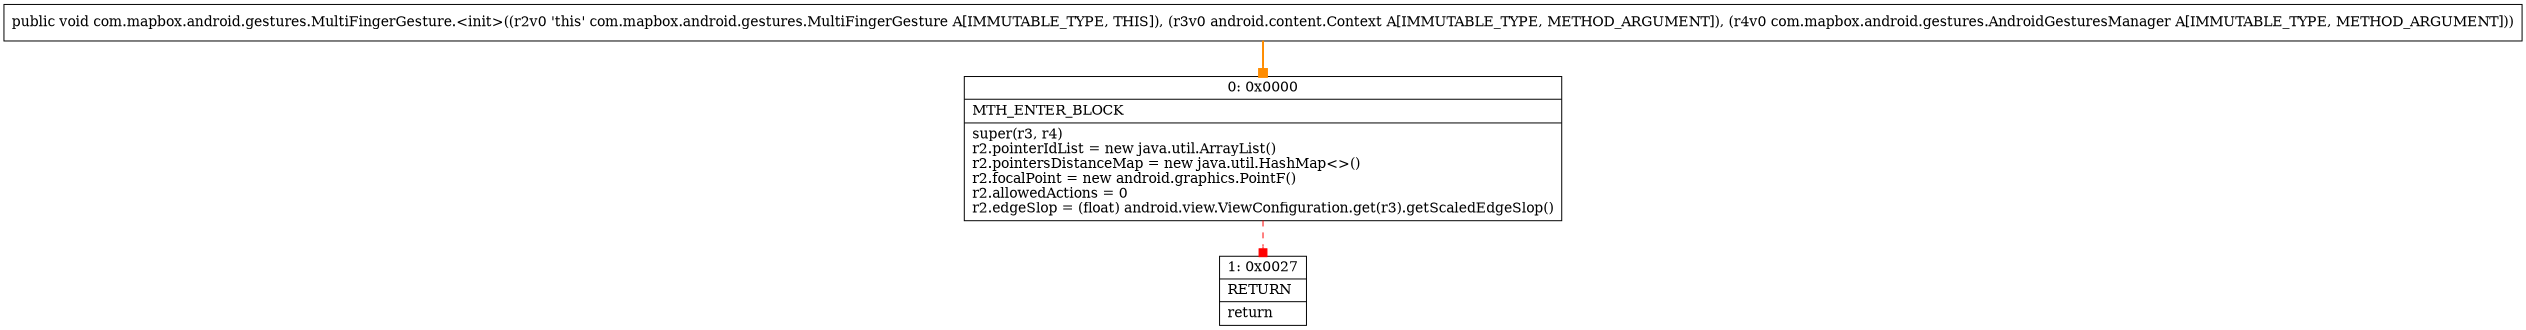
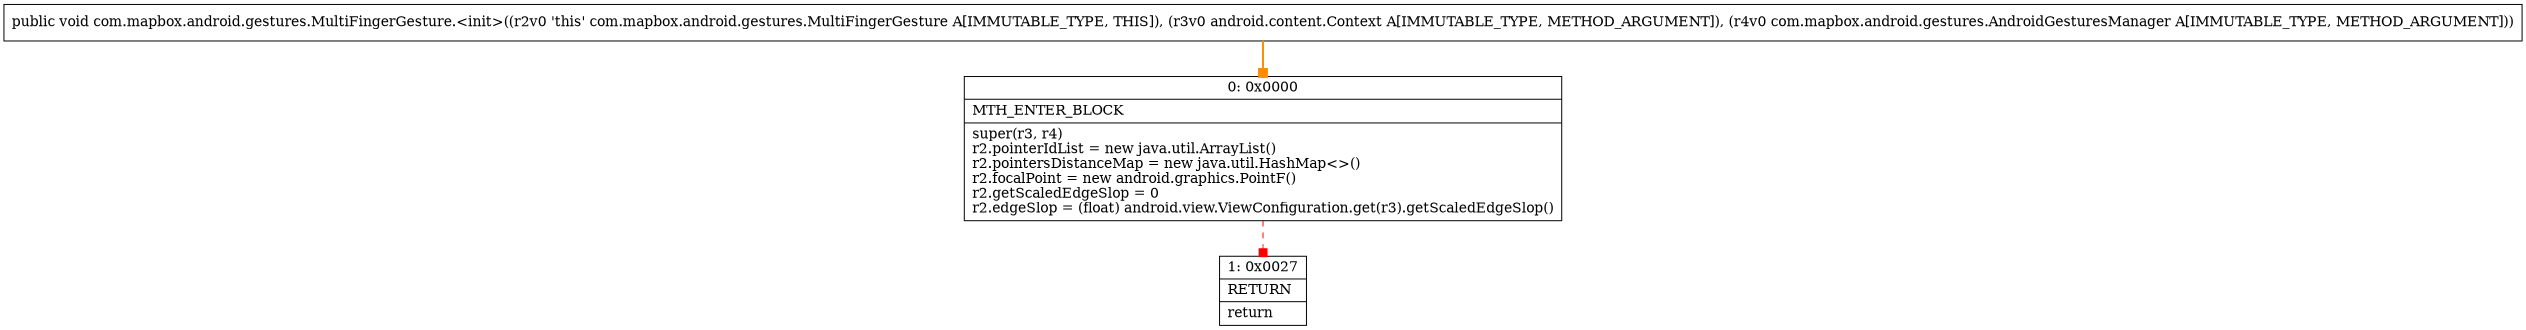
(1050, 194) -> (1066, 194)
